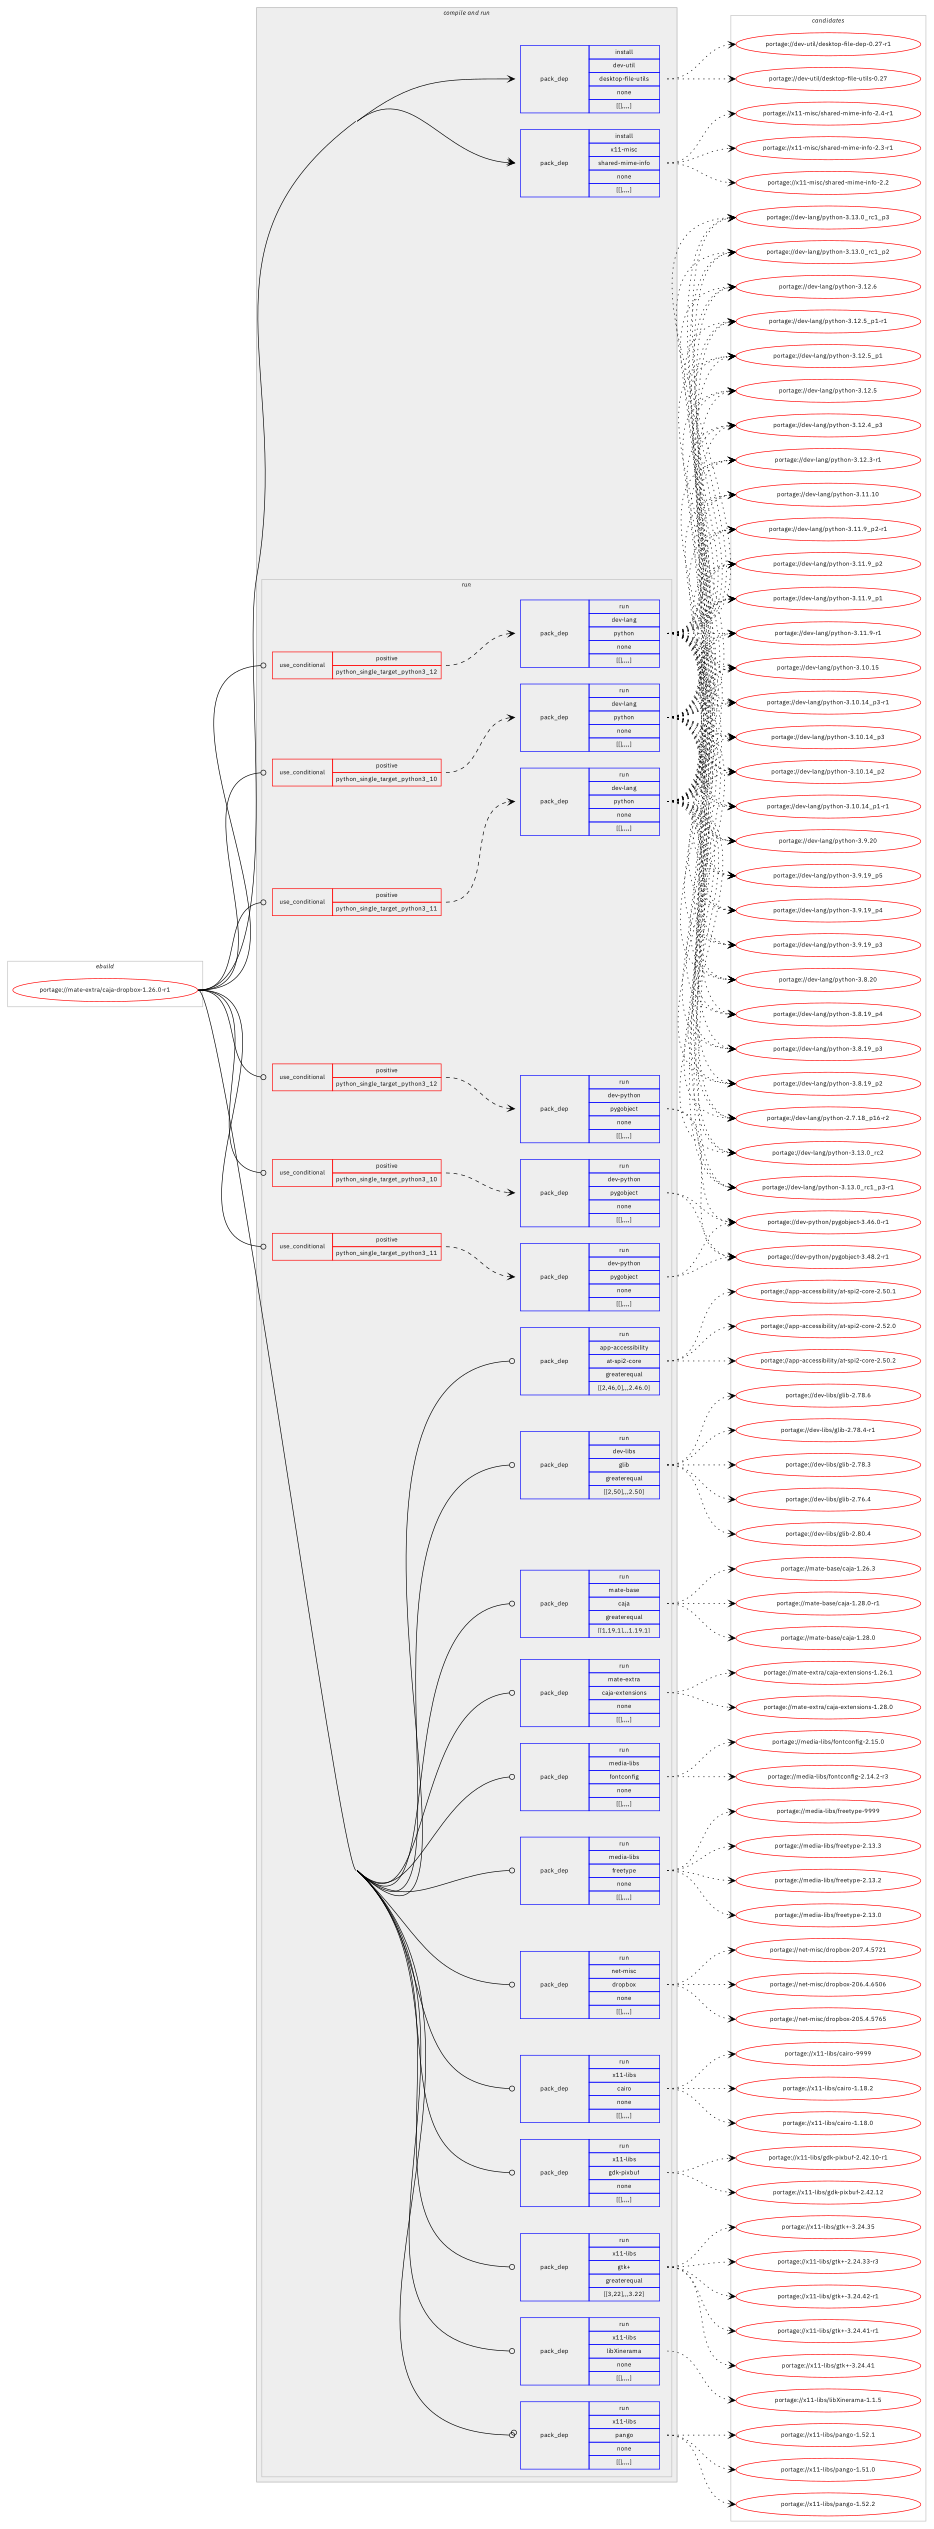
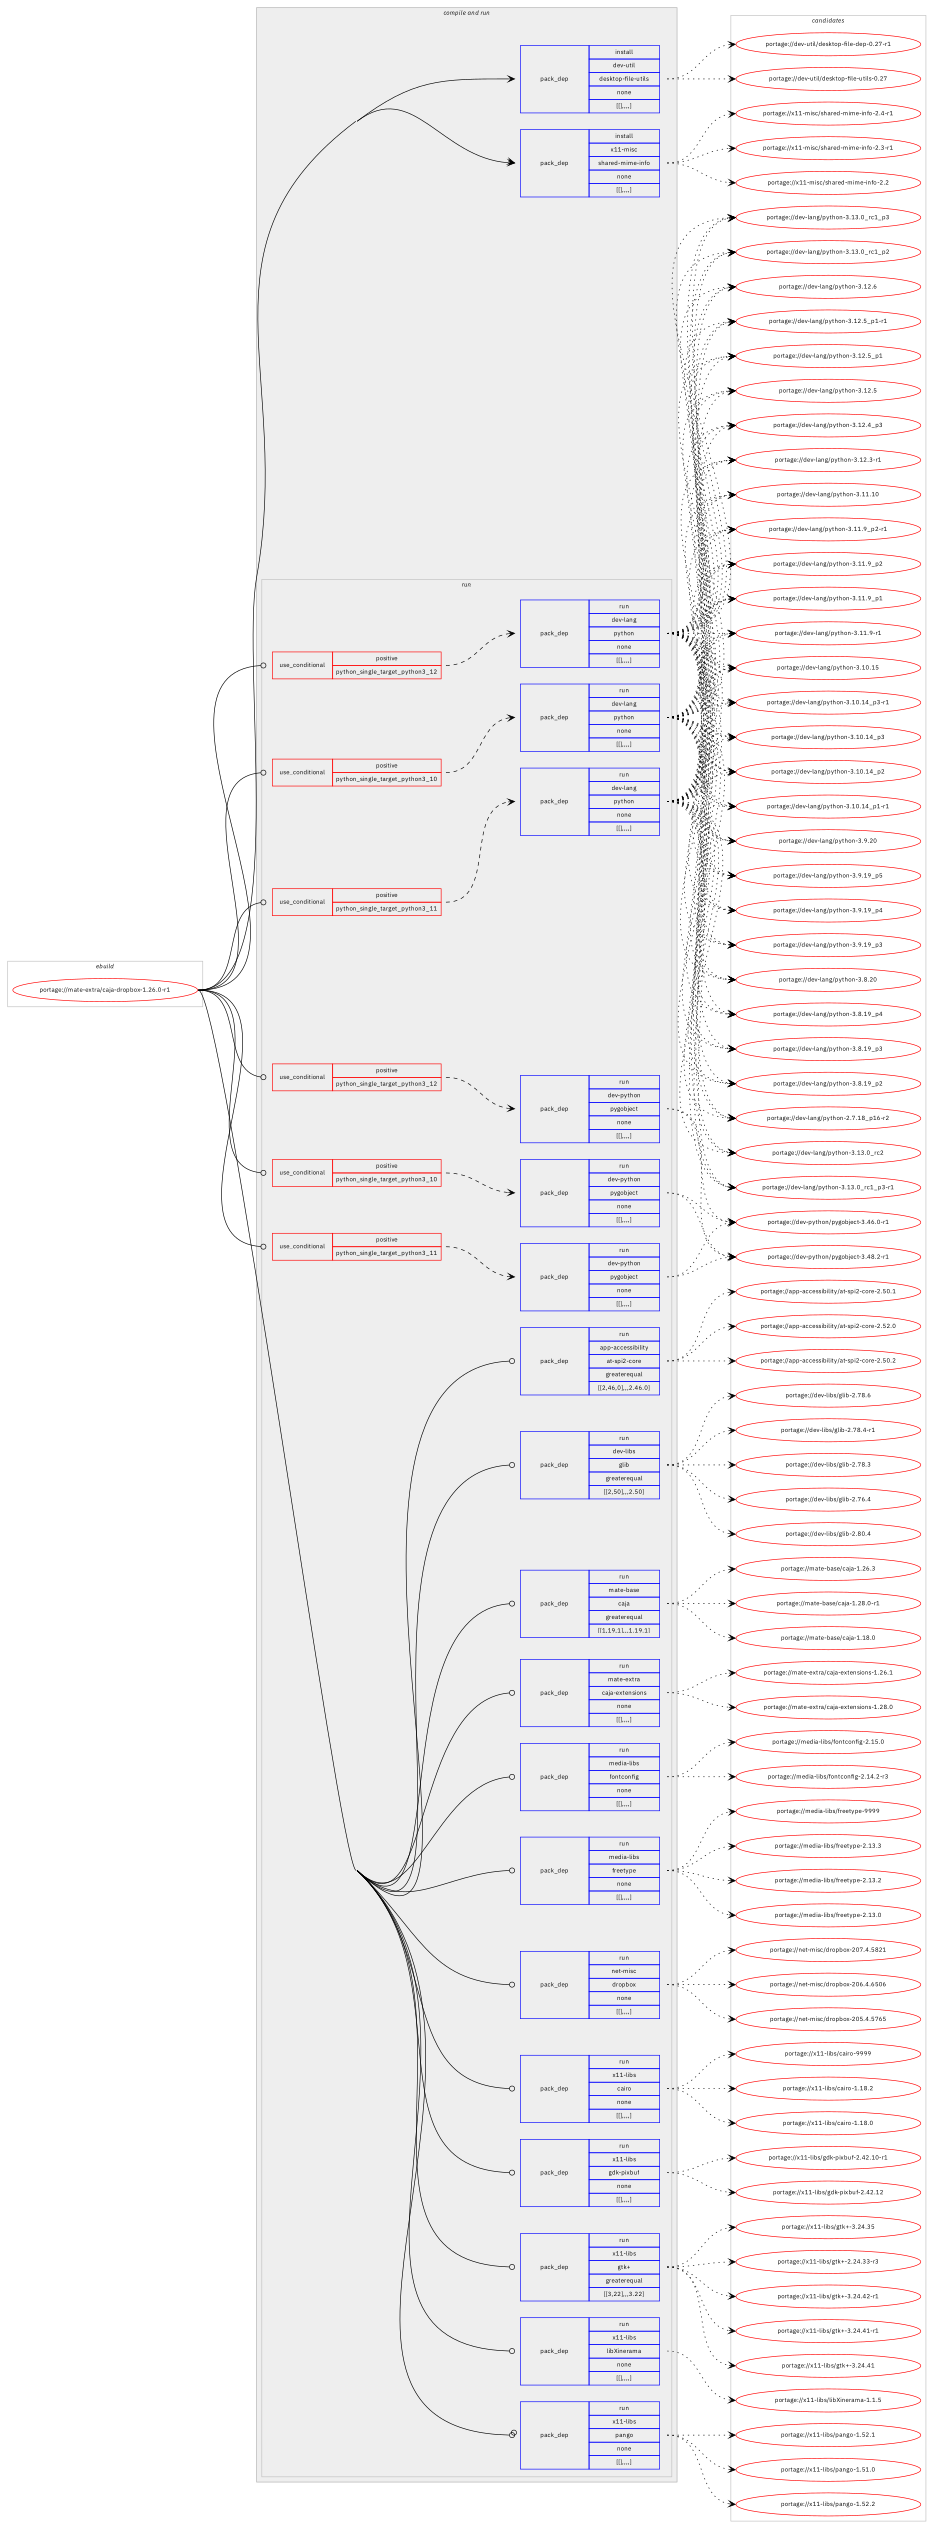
(828, 1638) -> (828, 1638)
(828, 1950) -> (828, 1950)
